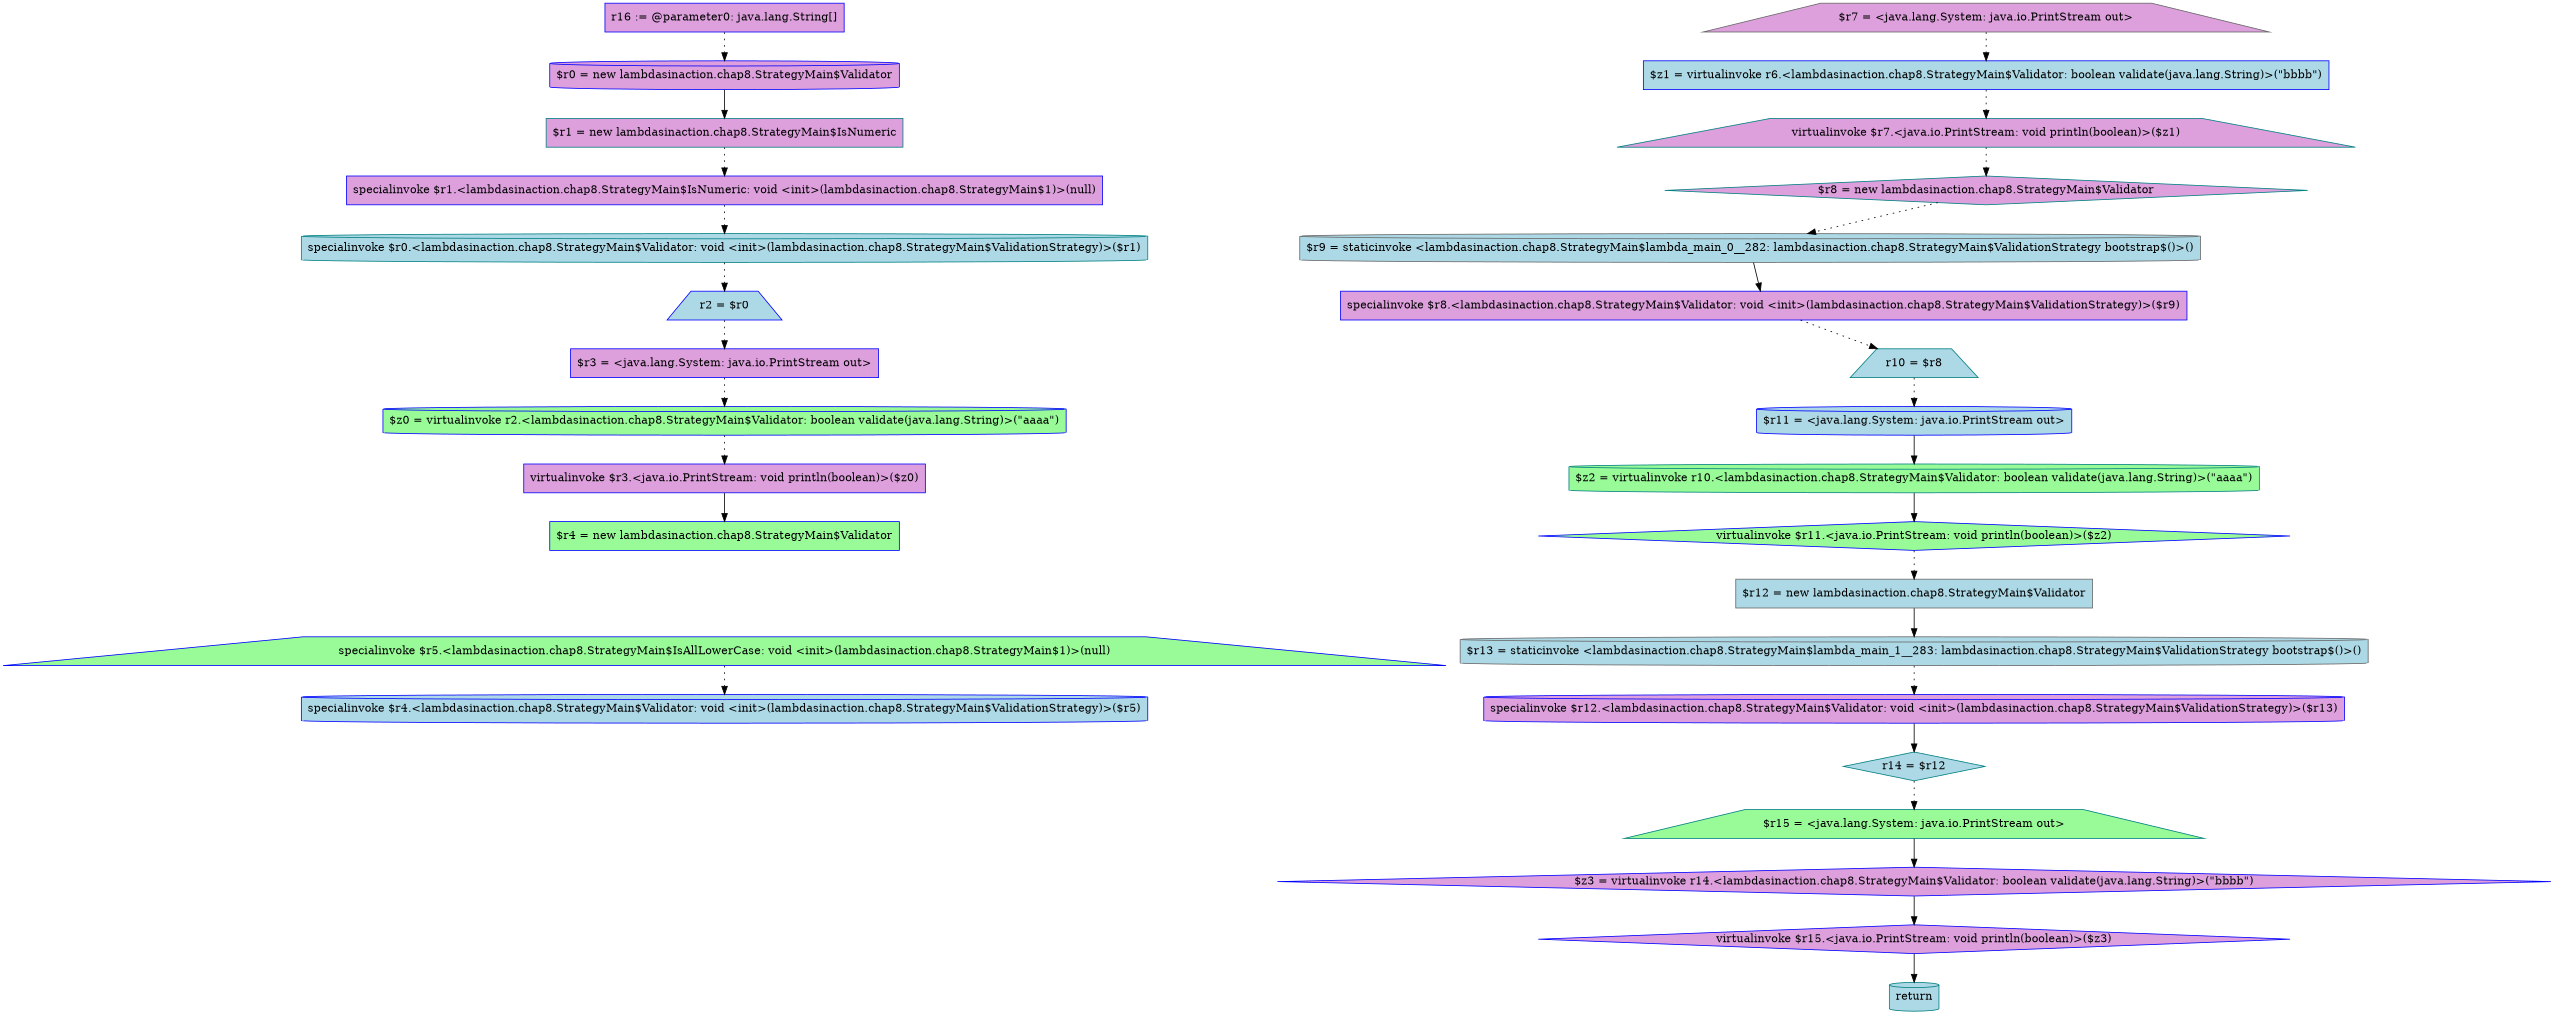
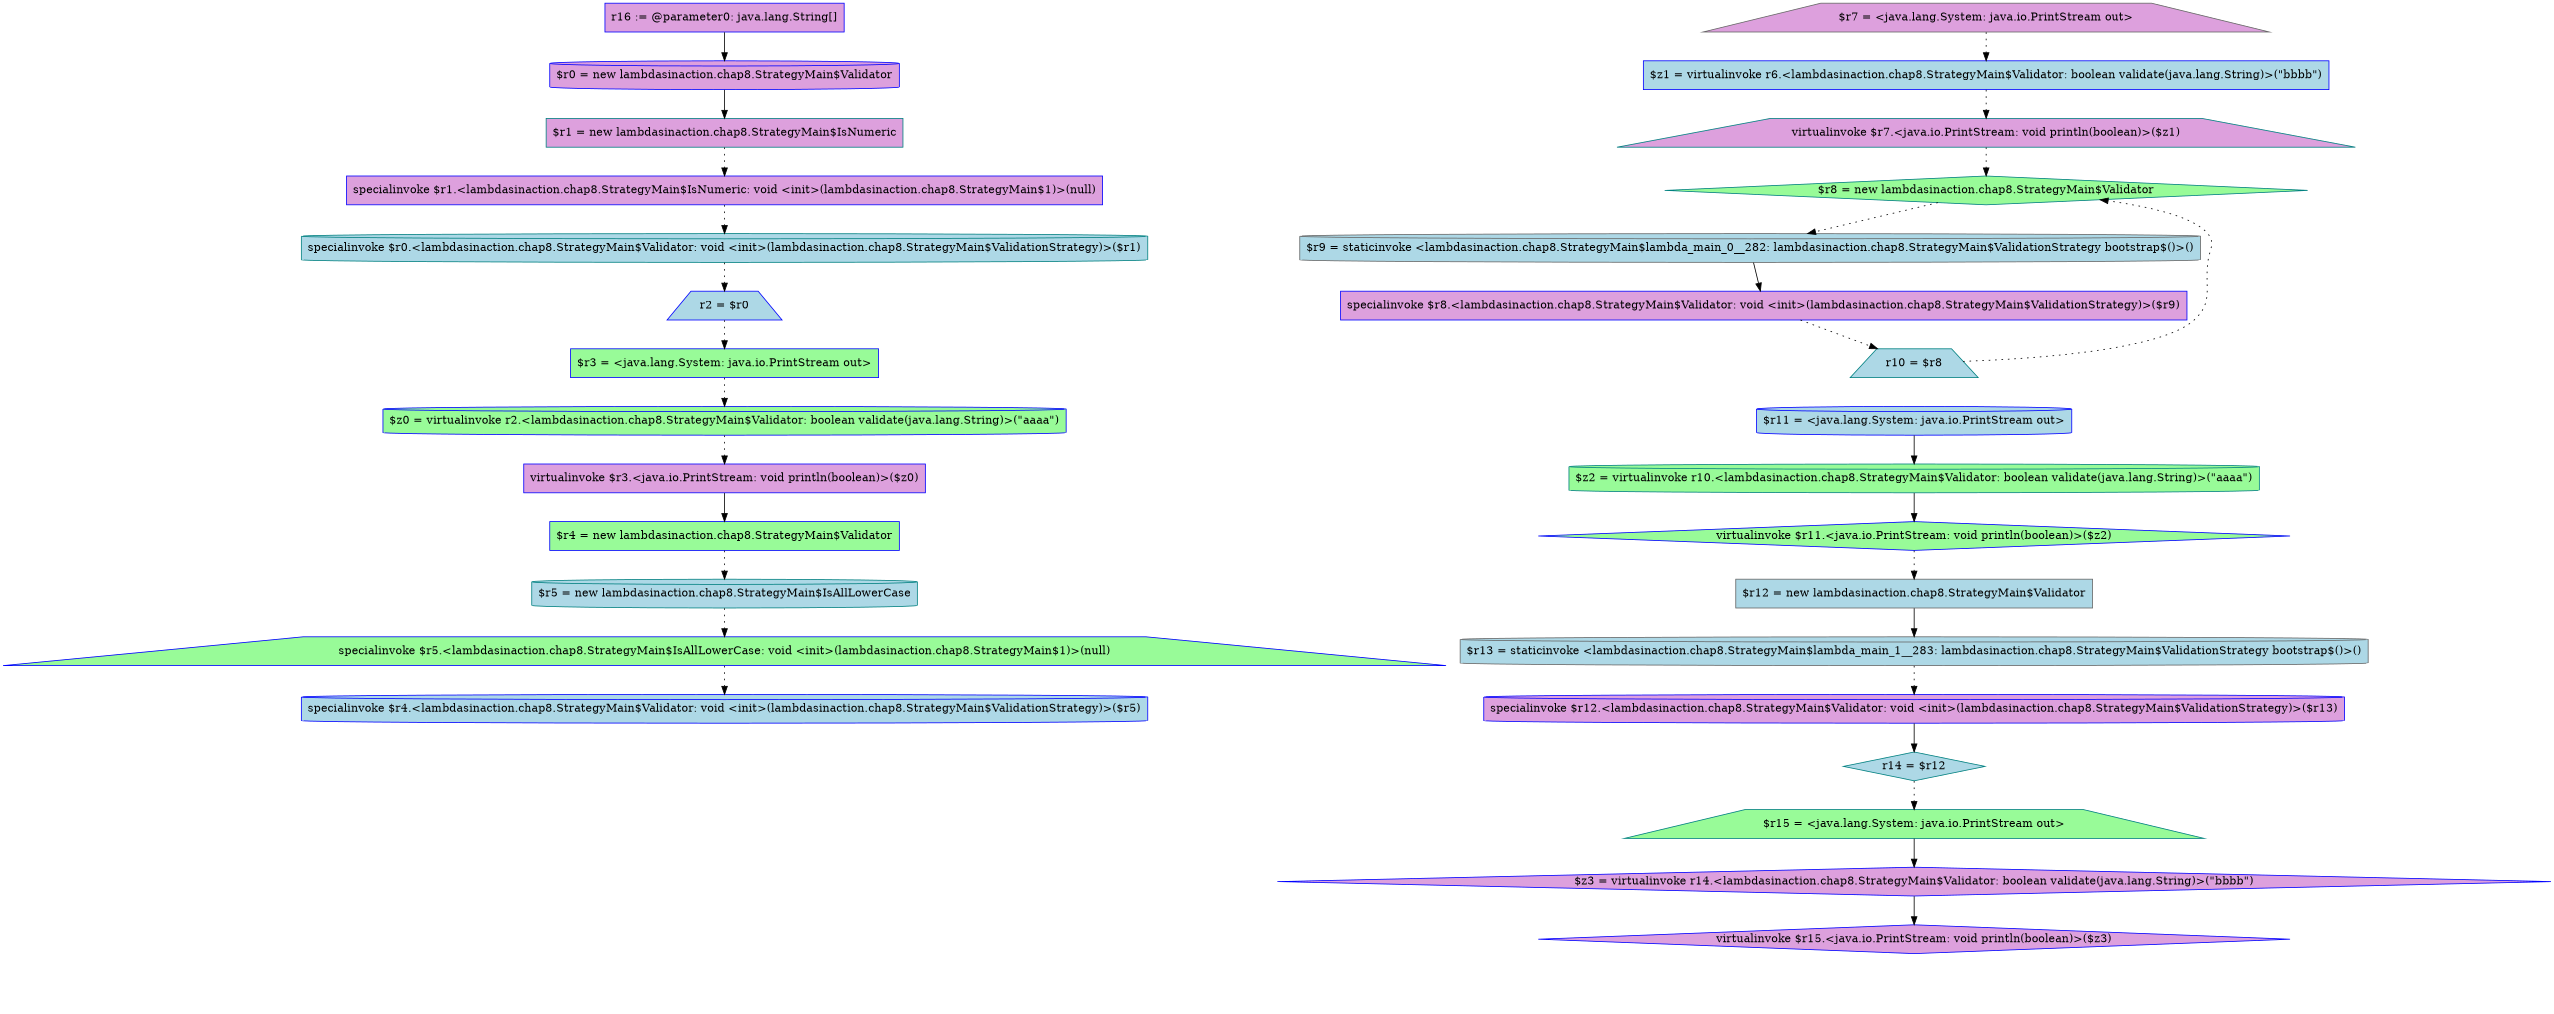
(725, 42) -> (725, 42)
(1986, 190) -> (1986, 190)
(725, 363) -> (725, 363)
(1914, 388) -> (2178, 330)
none -> (725, 594)
(1914, 997) -> none
